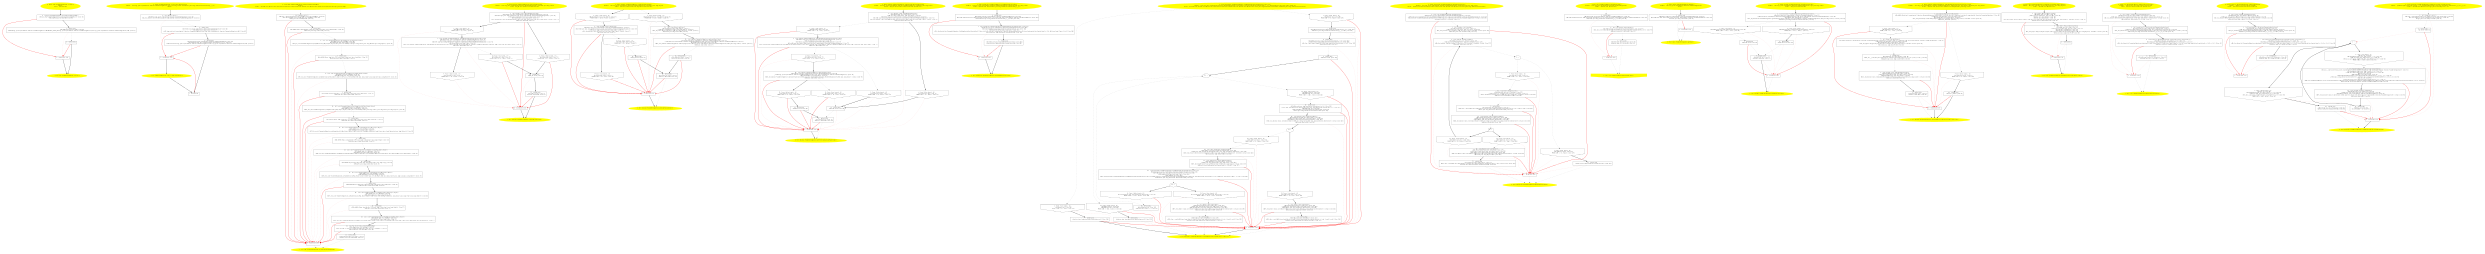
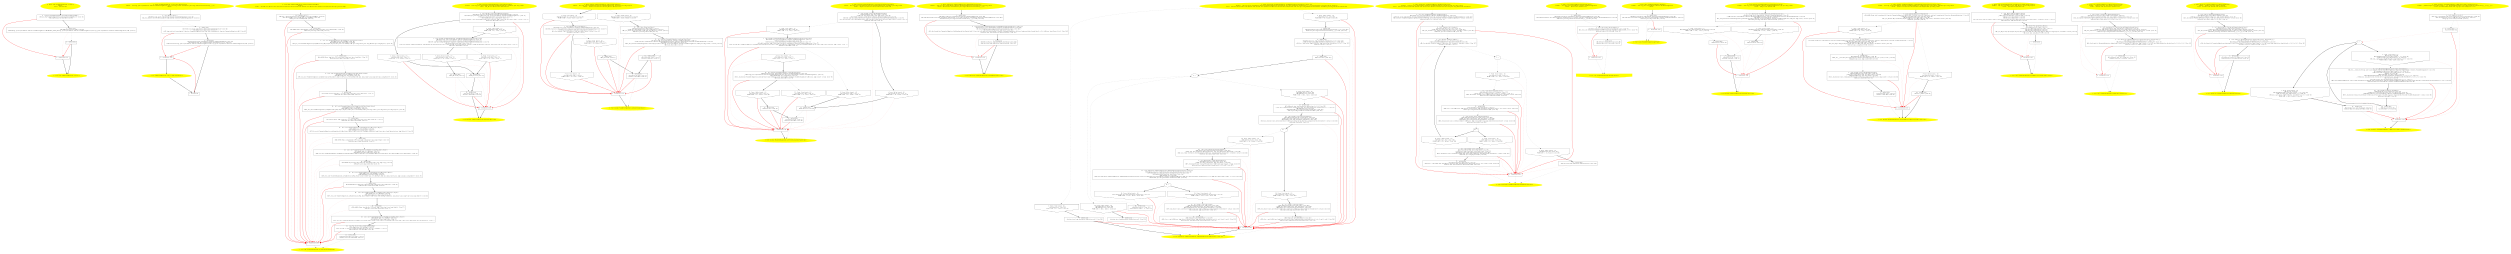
none -> (456, 76)
none -> (2224, 94)
